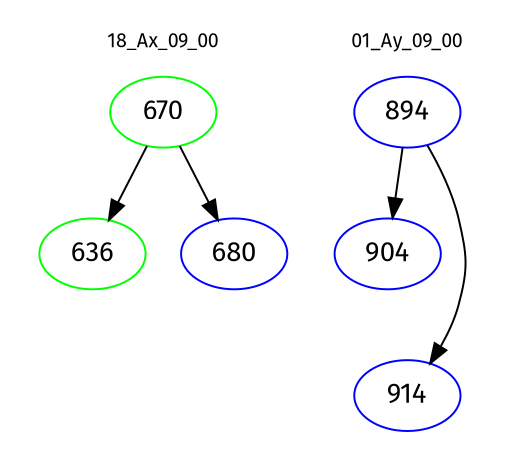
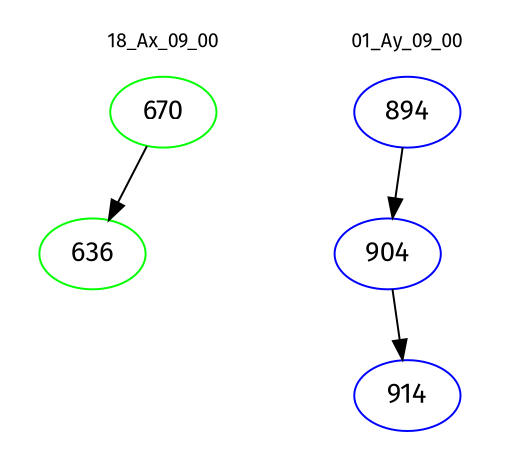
(464, 244) -> (396, 314)
(234, 254) -> none
